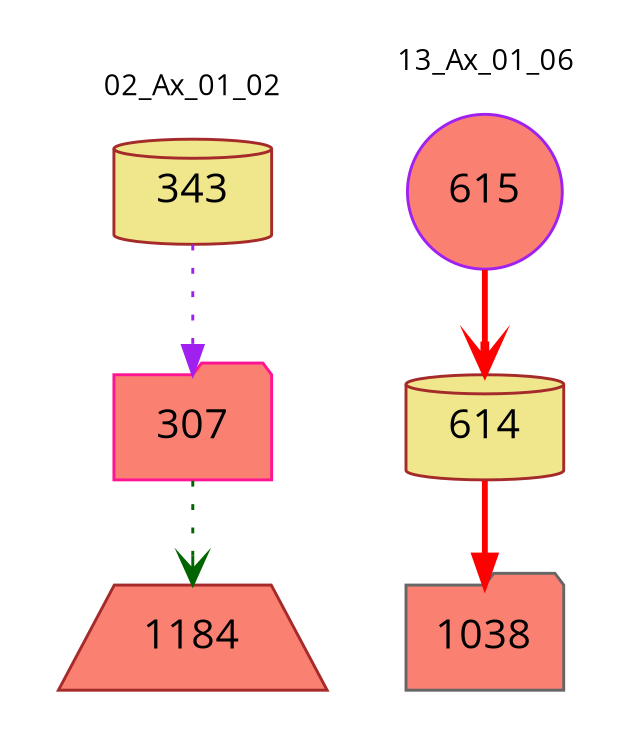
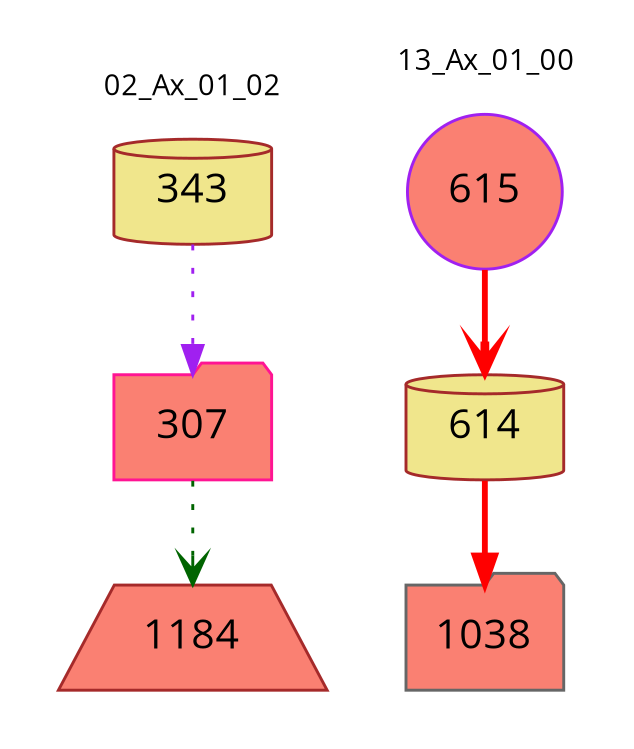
(486, 63) -> (486, 63)
